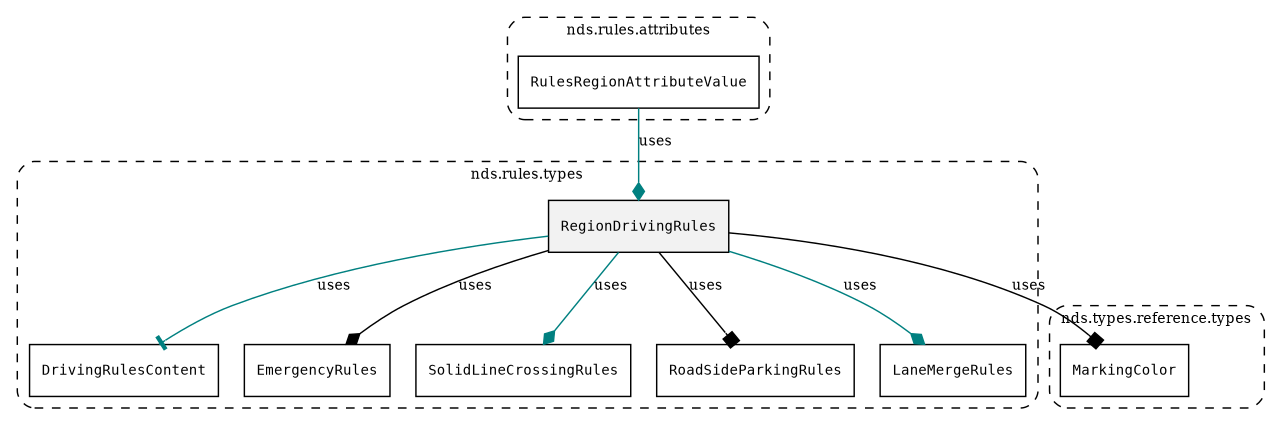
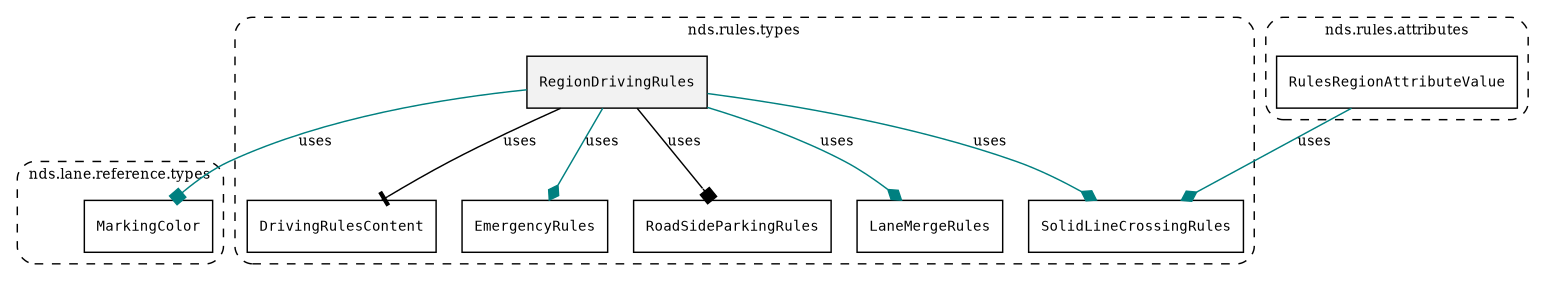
(639, 145) -> (1274, 150)
(916, 263) -> (349, 120)
(351, 270) -> (473, 150)
(451, 284) -> (580, 147)
(1157, 319) -> (120, 175)
